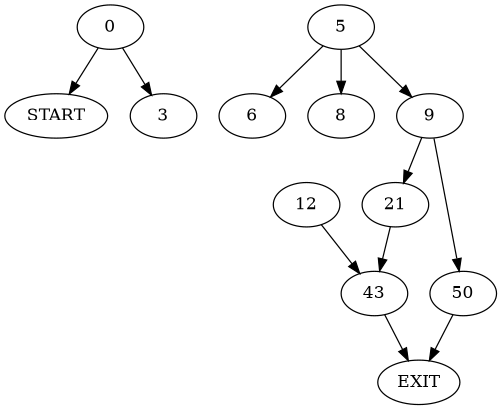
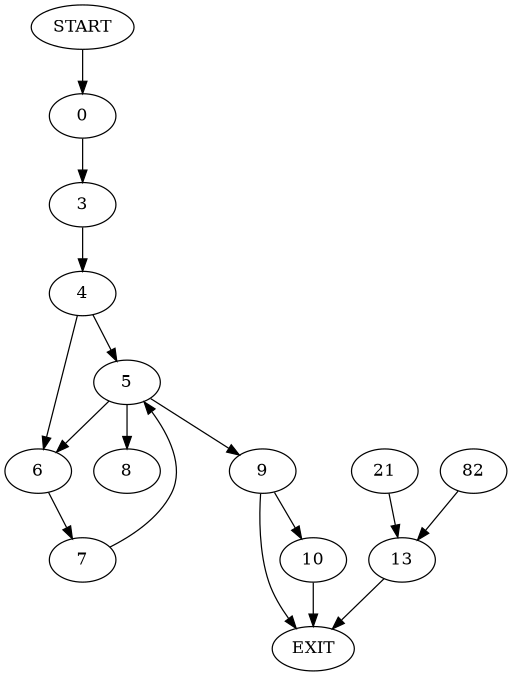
(87, 66) -> (83, 65)
(415, 155) -> (263, 559)
(307, 205) -> (474, 471)
none -> (83, 294)
(374, 294) -> (402, 560)
(463, 294) -> (313, 560)
none -> (83, 560)
